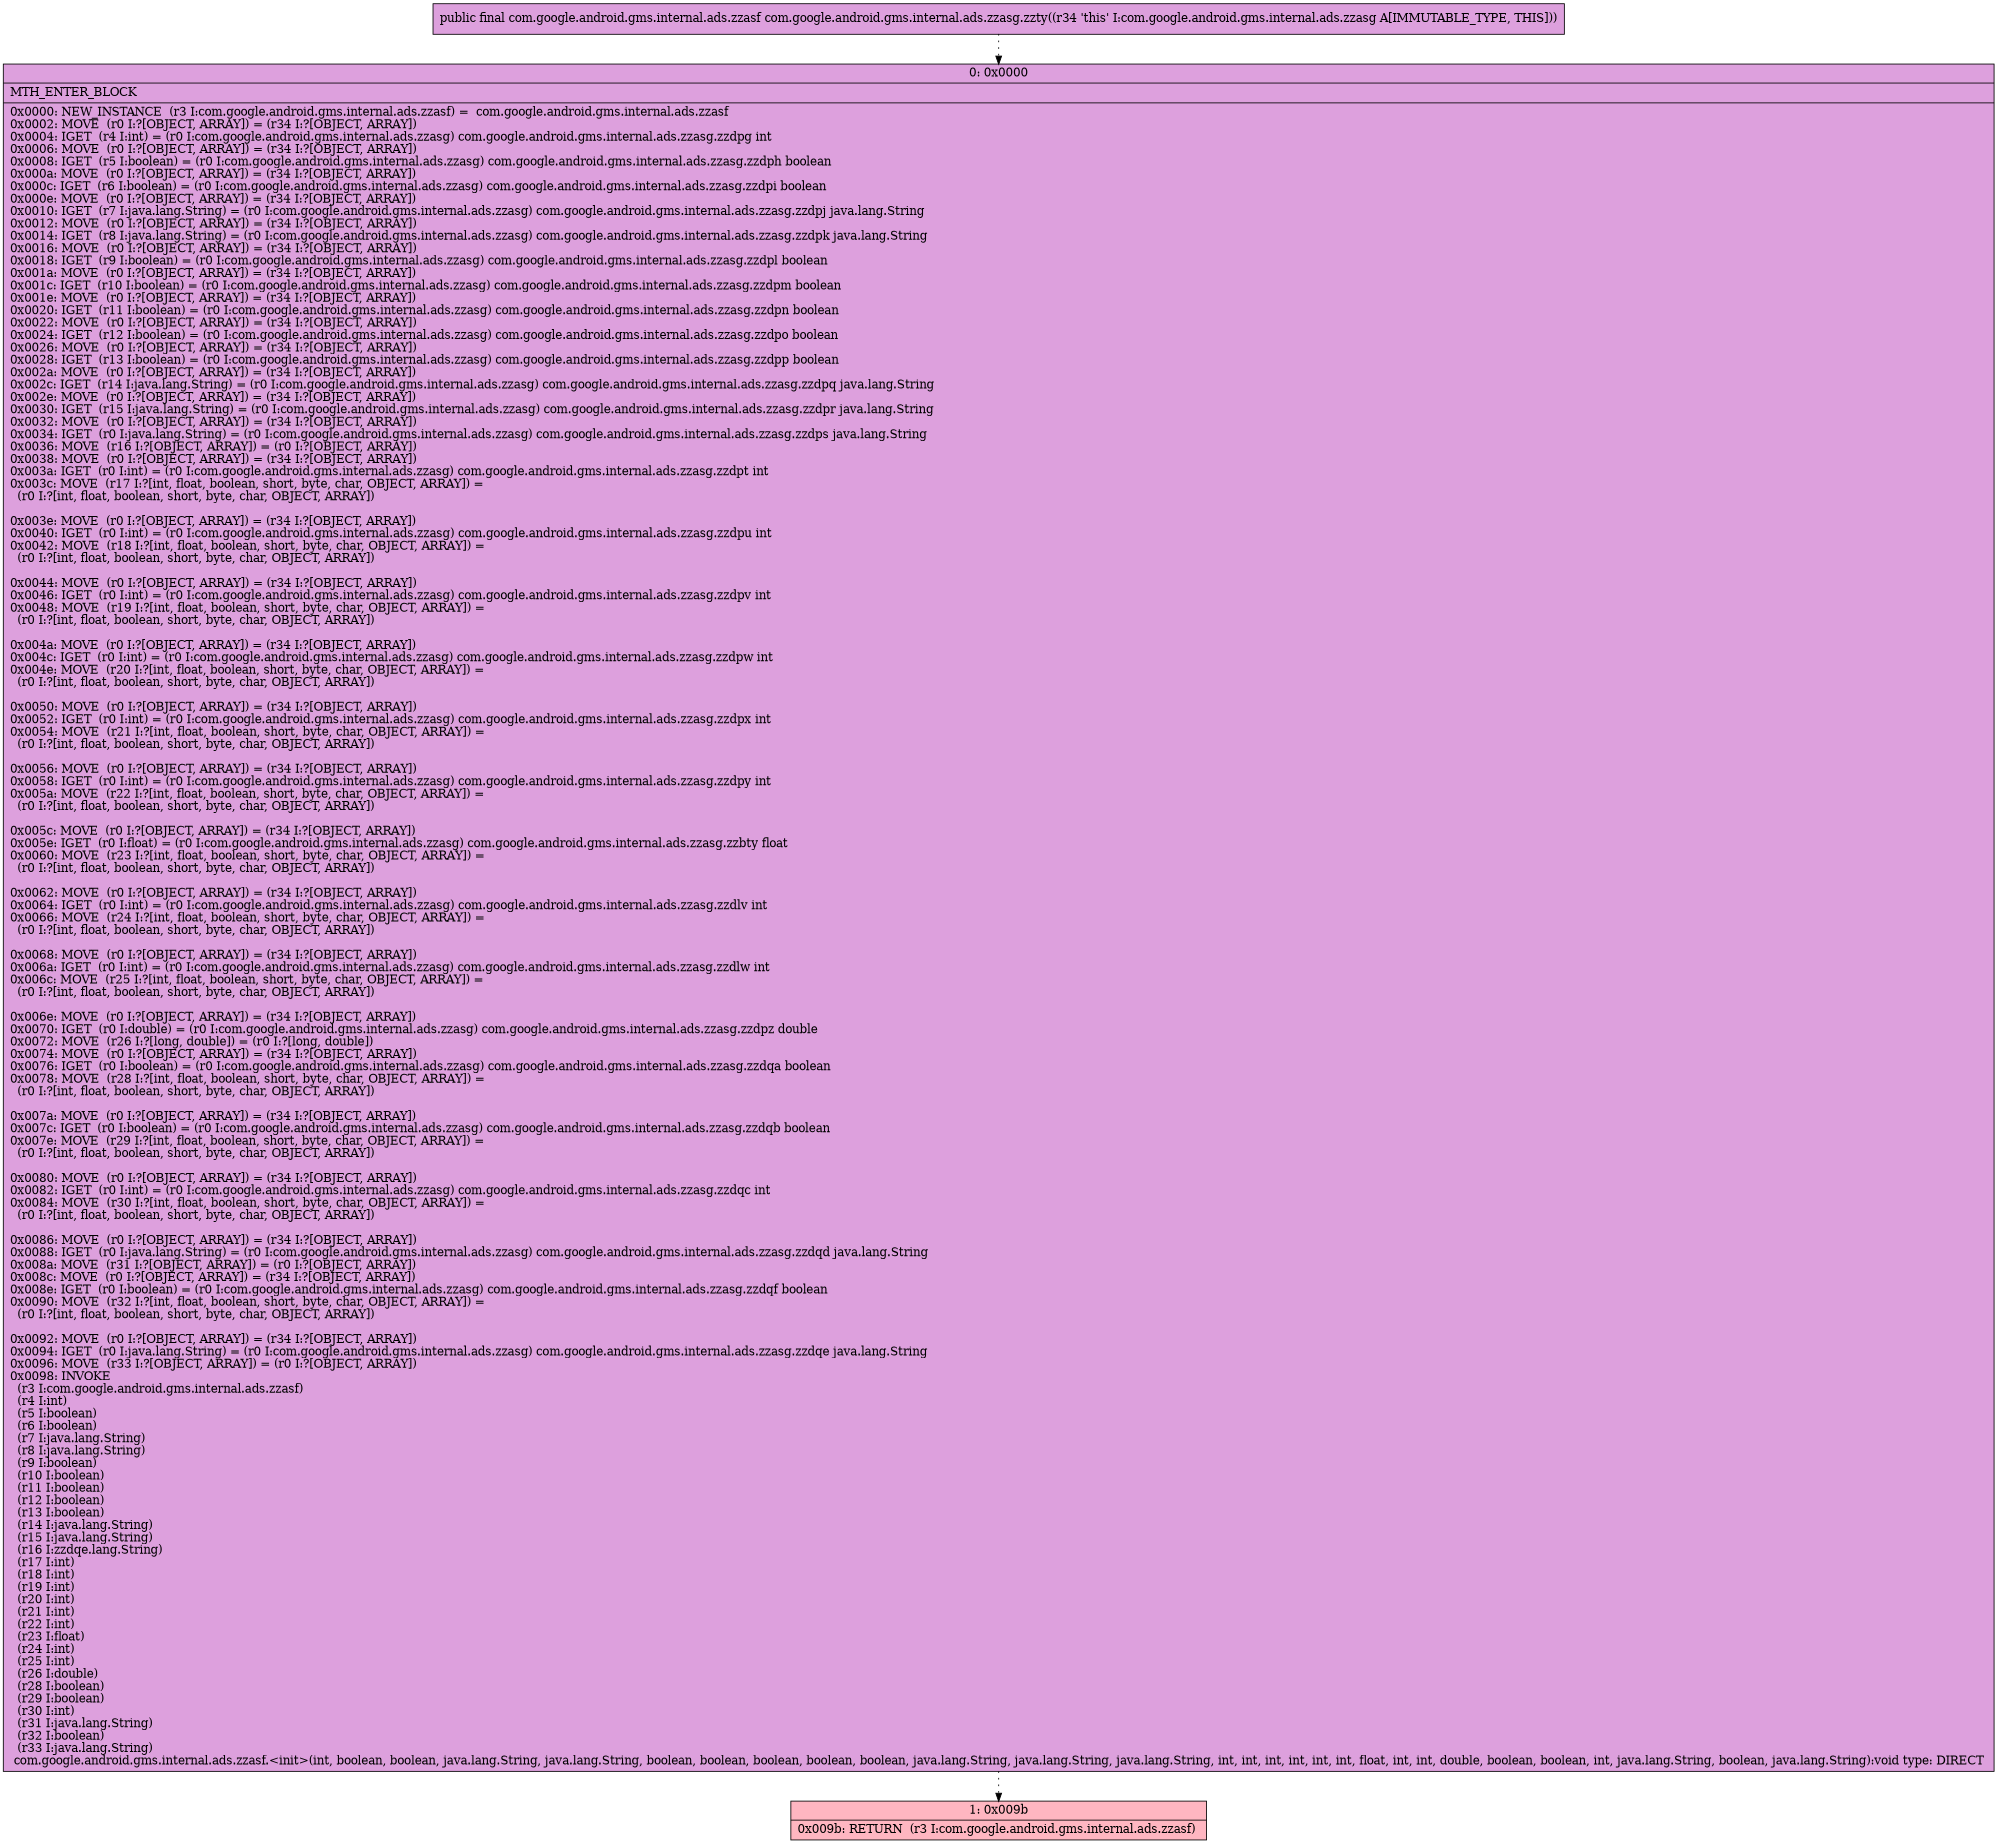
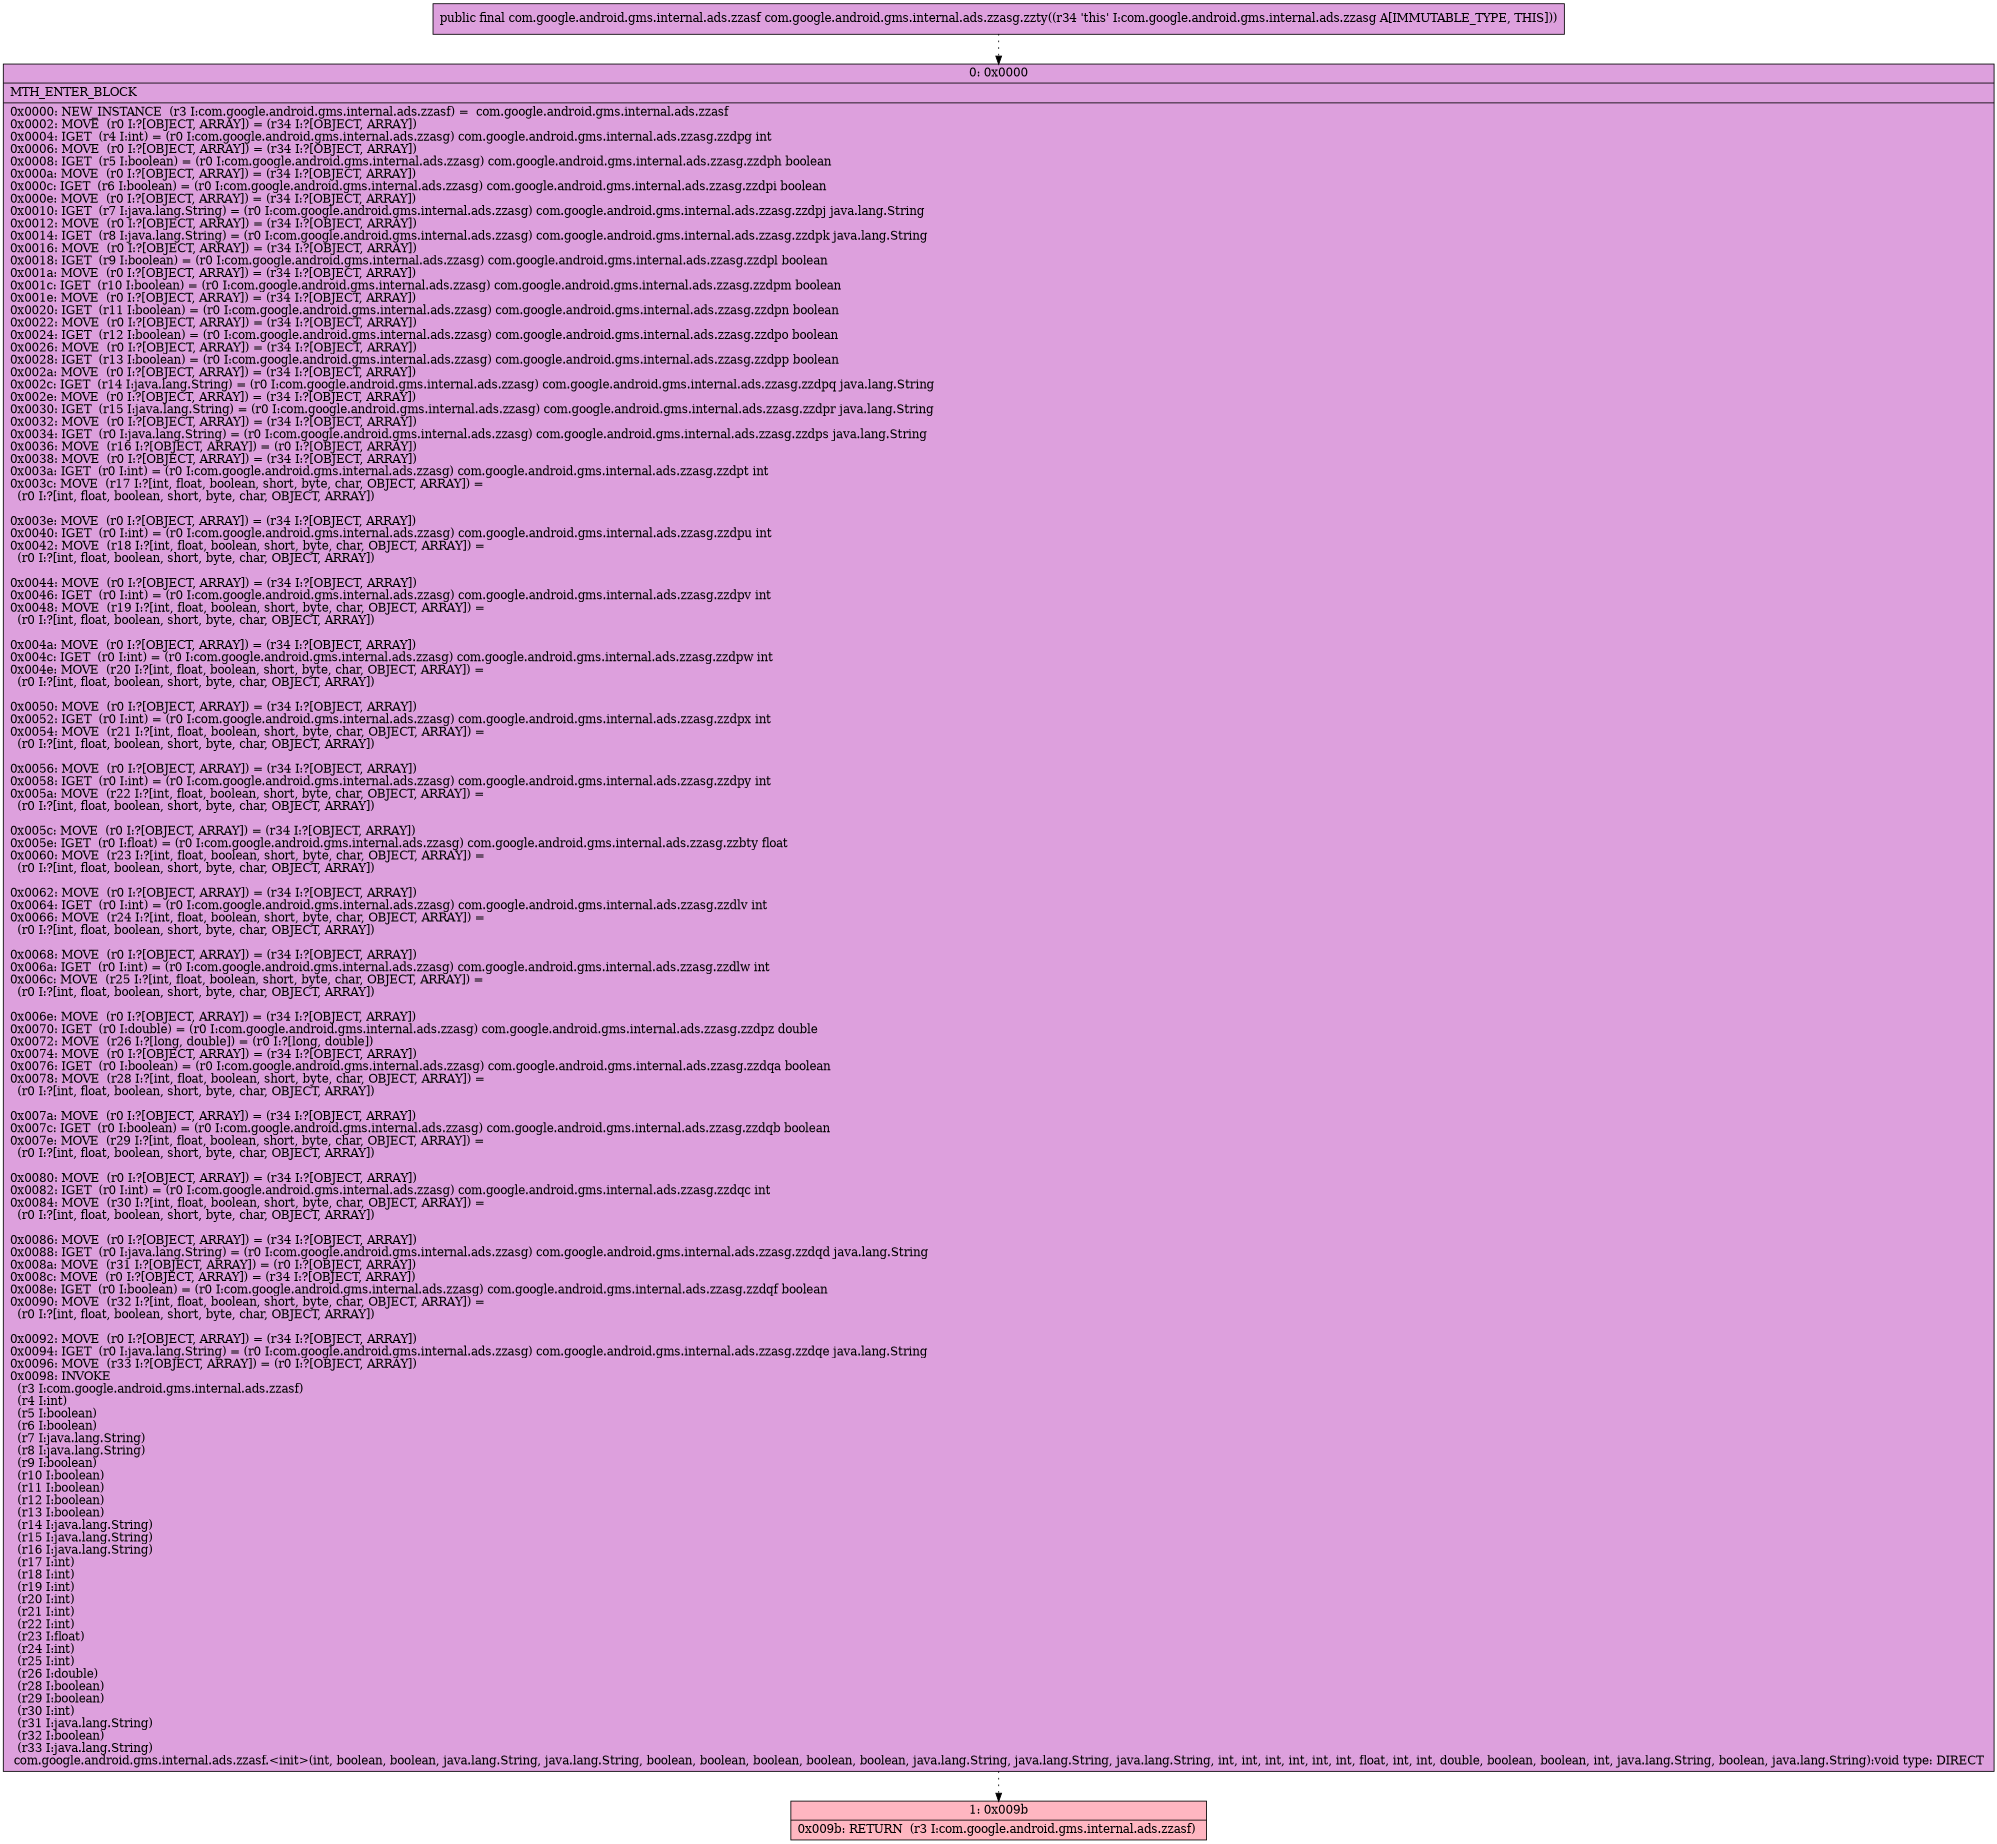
(86, 1550) -> (81, 1550)
